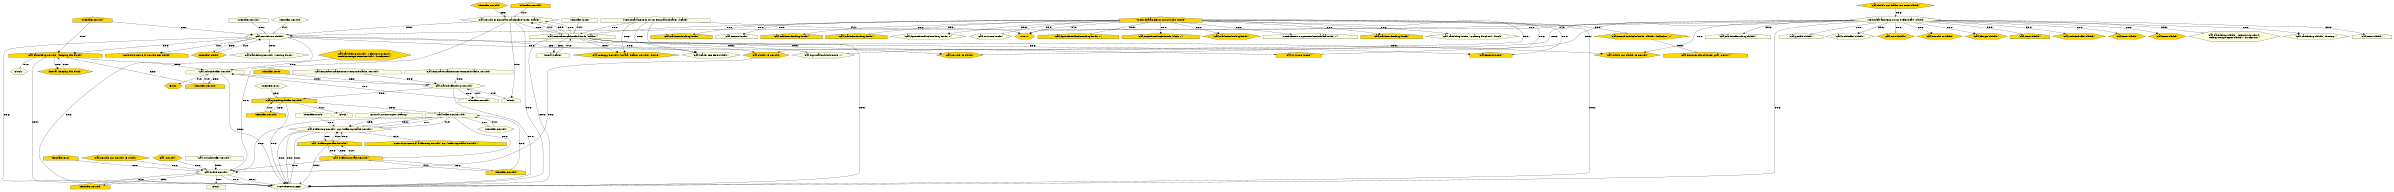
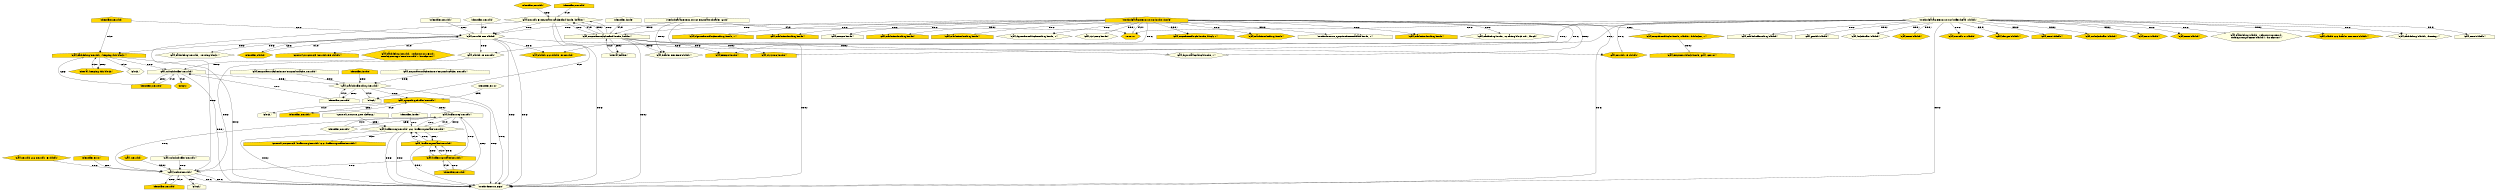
(1896, 12) -> (2224, 26)
(655, 20) -> (697, 20)
(382, 27) -> (518, 28)
(1563, 27) -> (1470, 27)
(1599, 27) -> (1630, 27)
(626, 55) -> none
(766, 55) -> (481, 55)
